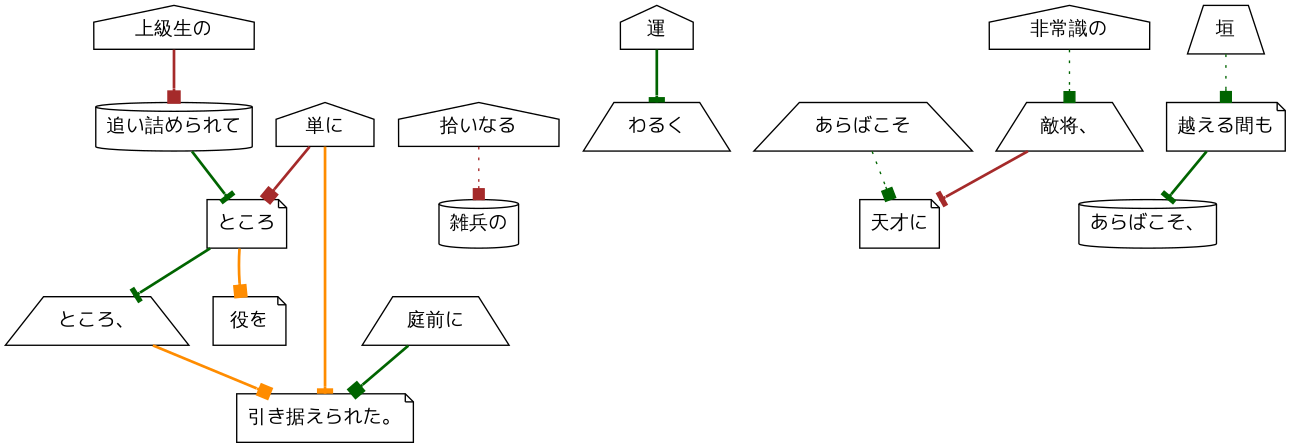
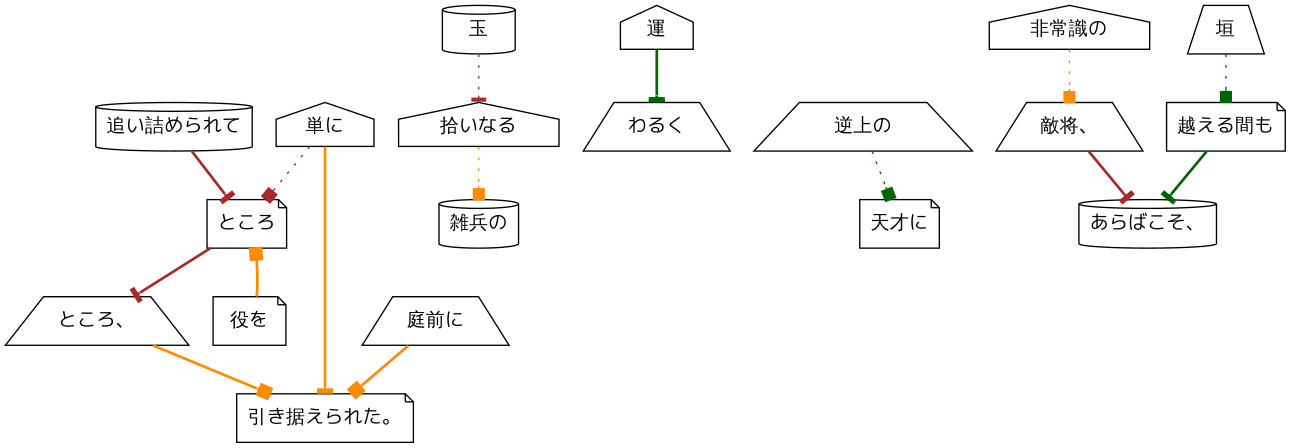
(174, 30) -> none
none -> (479, 30)
(1069, 69) -> (1069, 69)
(863, 127) -> (863, 127)
(479, 166) -> (479, 166)
(292, 168) -> (292, 168)
(208, 173) -> (208, 173)
(987, 174) -> (1107, 173)
(239, 266) -> (257, 279)
(175, 270) -> (175, 270)
(385, 365) -> (385, 365)
